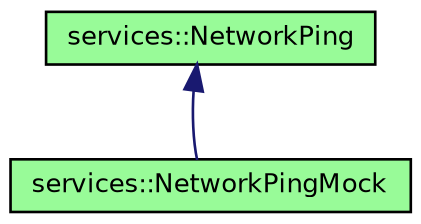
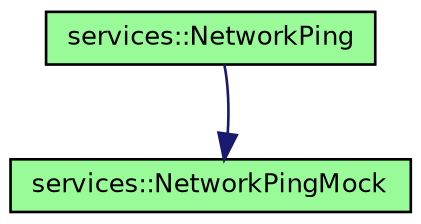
(193, 125) -> (228, 99)
